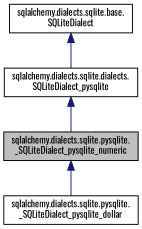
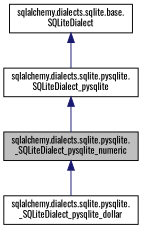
(71, 82) -> (71, 82)
